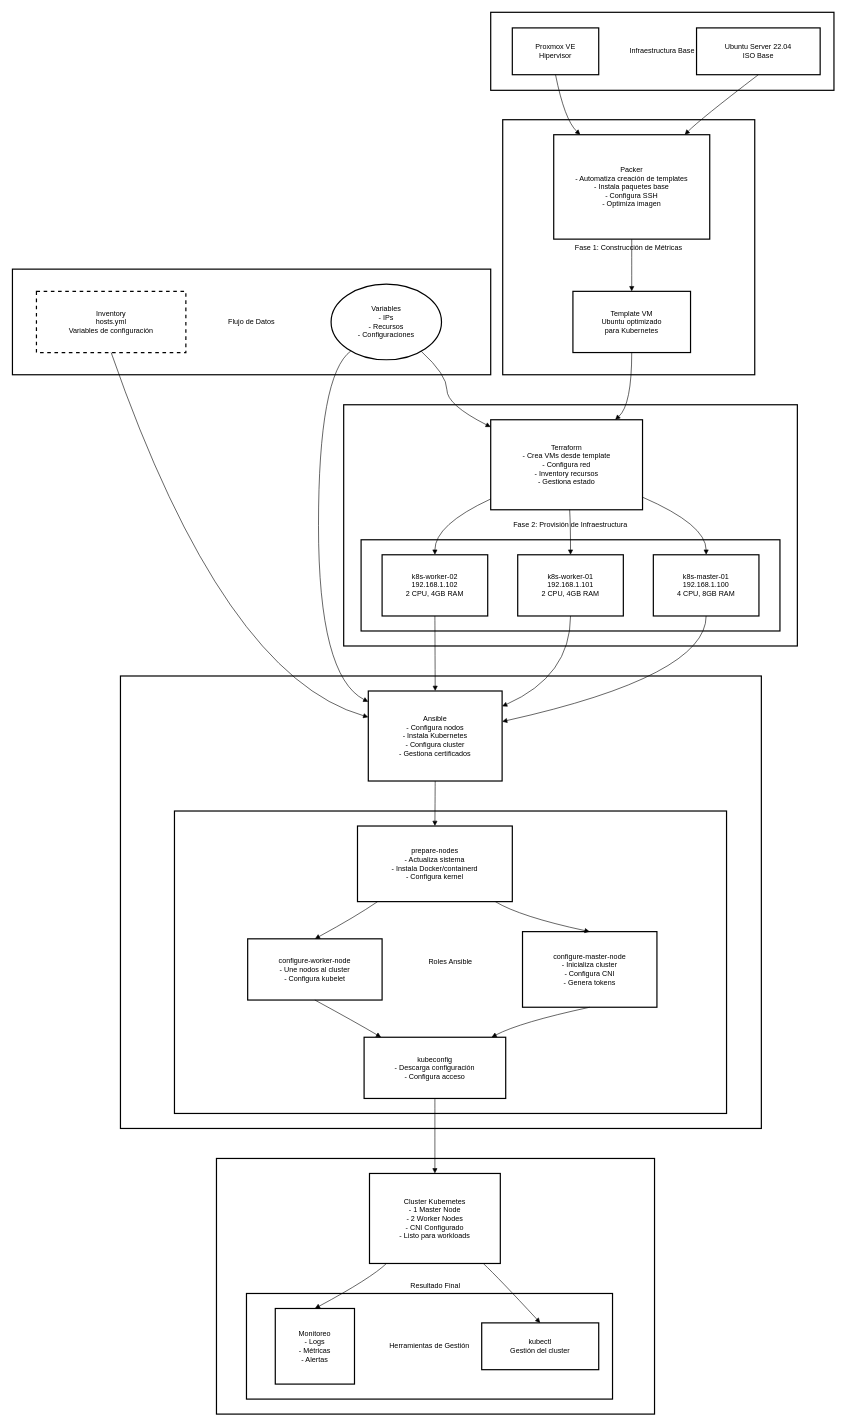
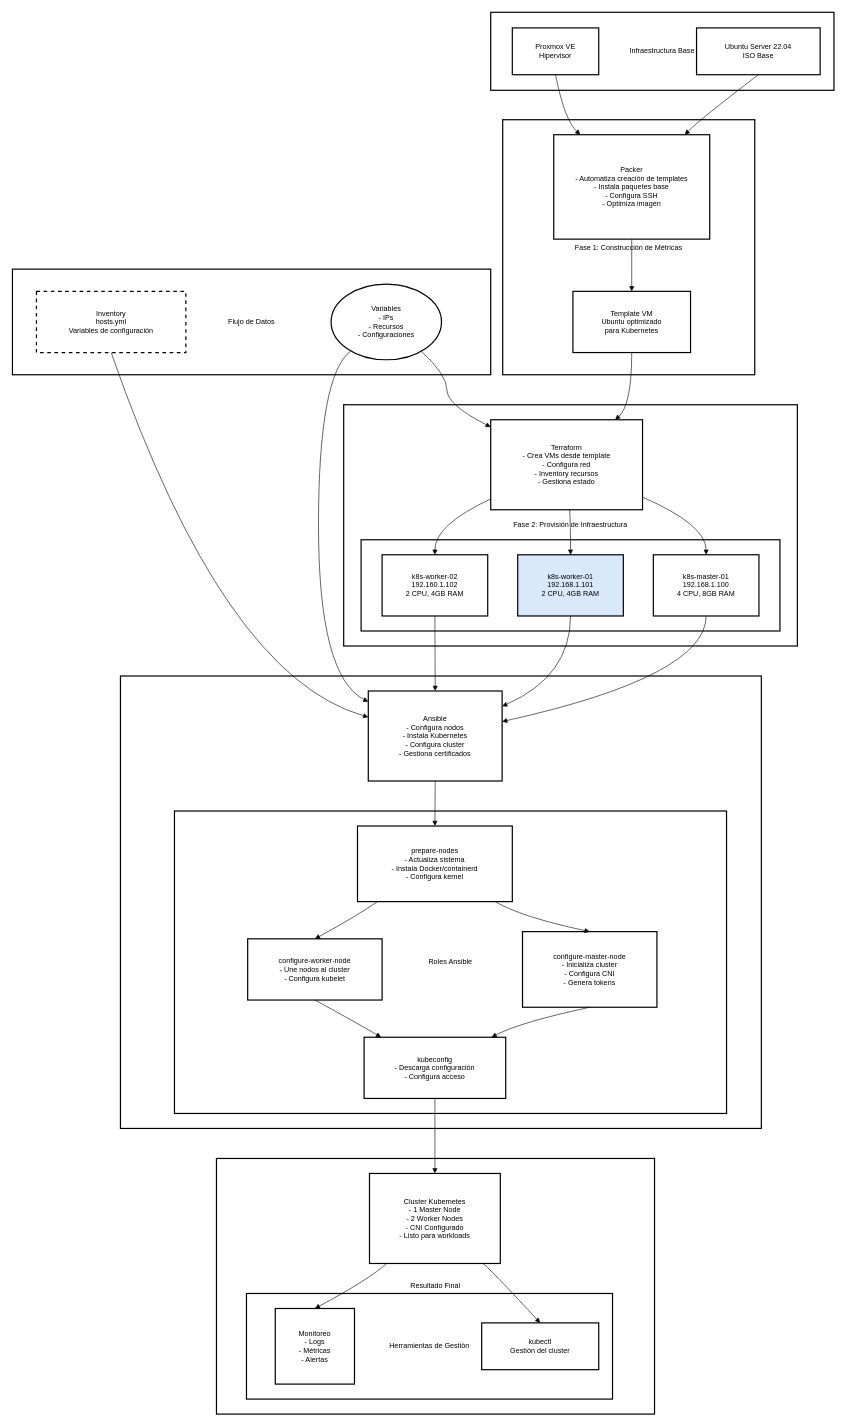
(435, 585) -> (435, 585)
(570, 585) -> (570, 585)
